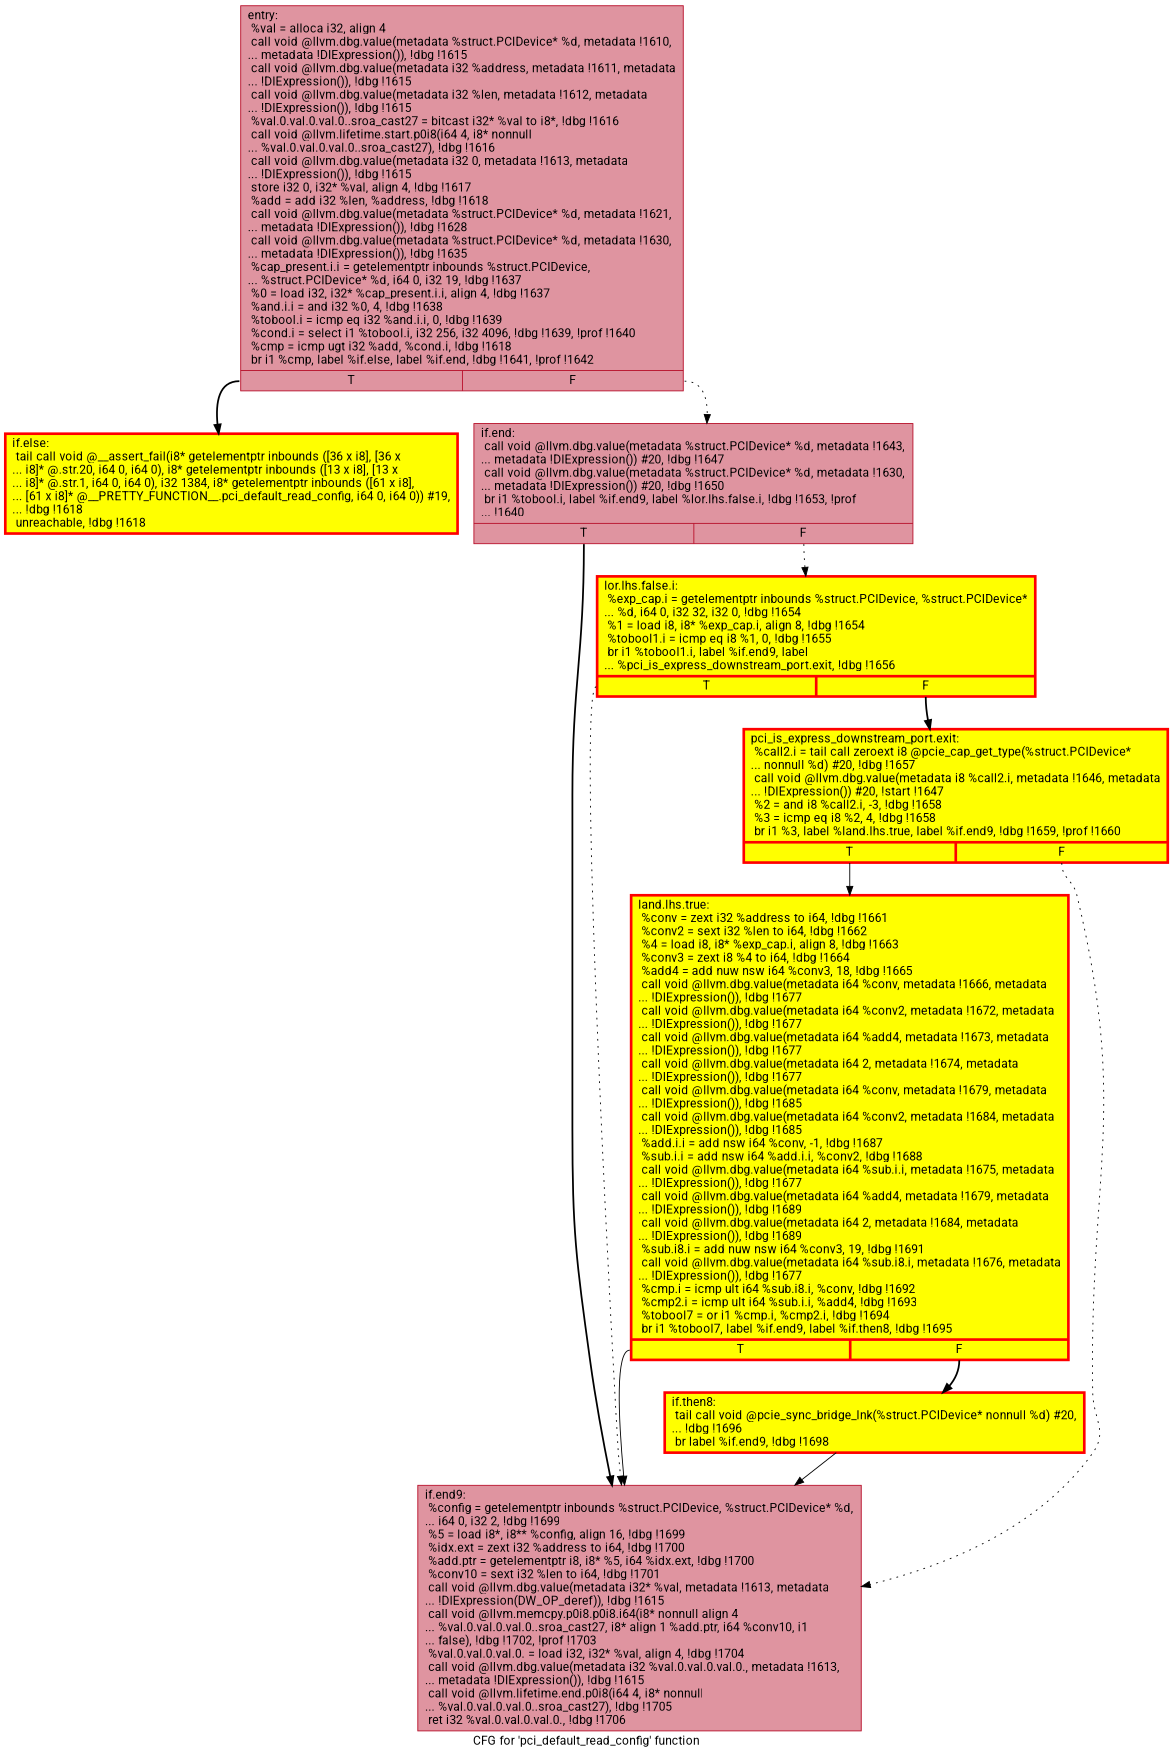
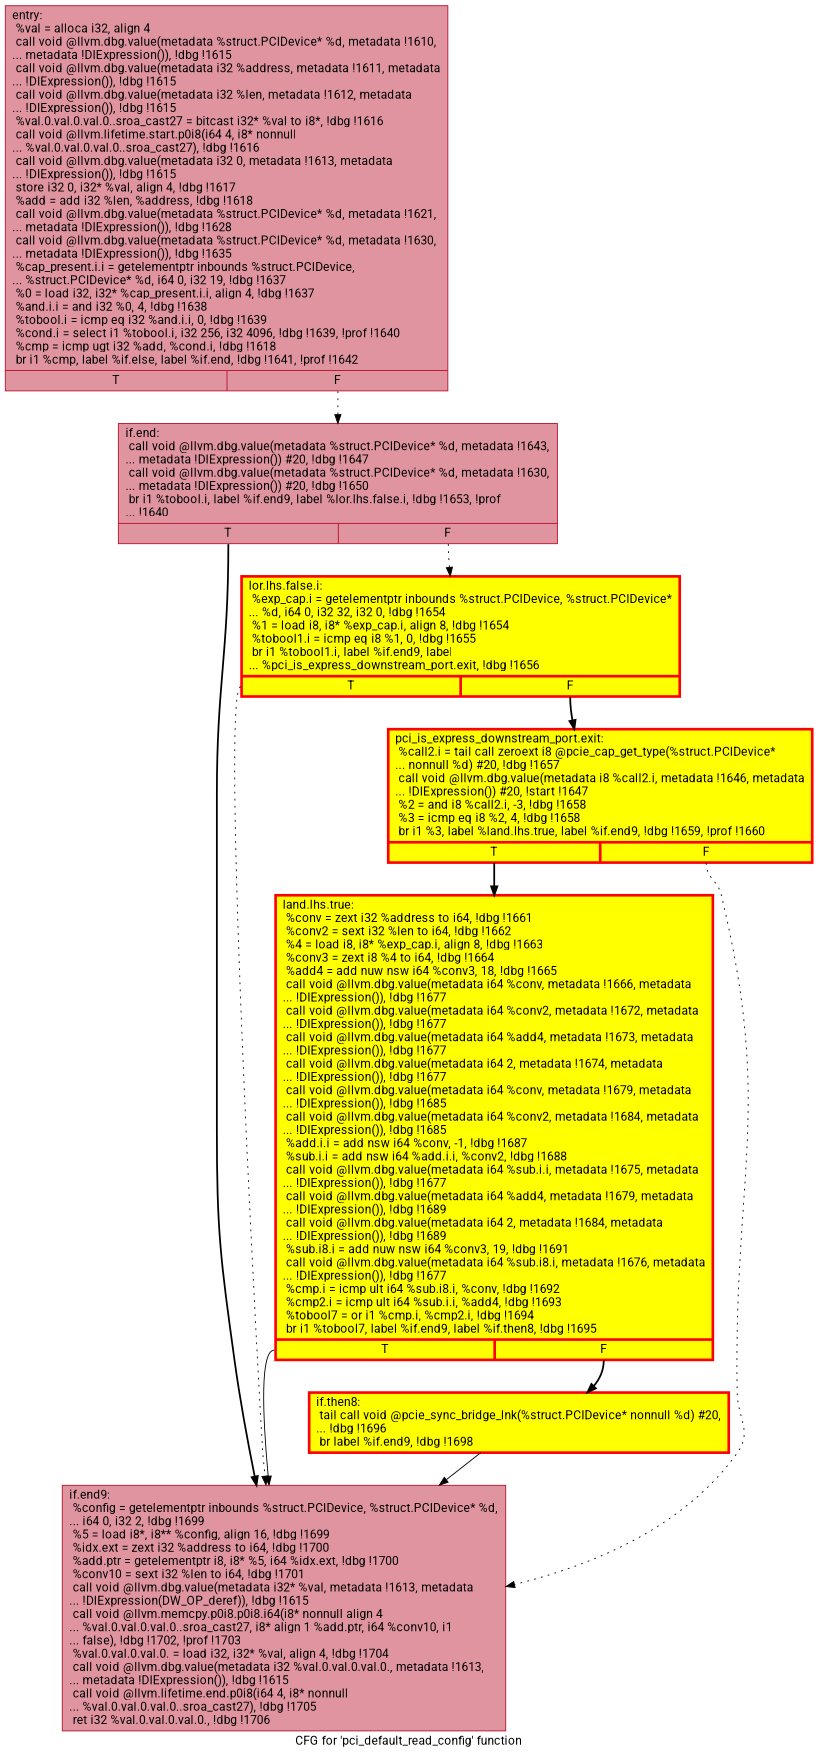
(231, 484) -> none
(850, 875) -> (494, 875)
